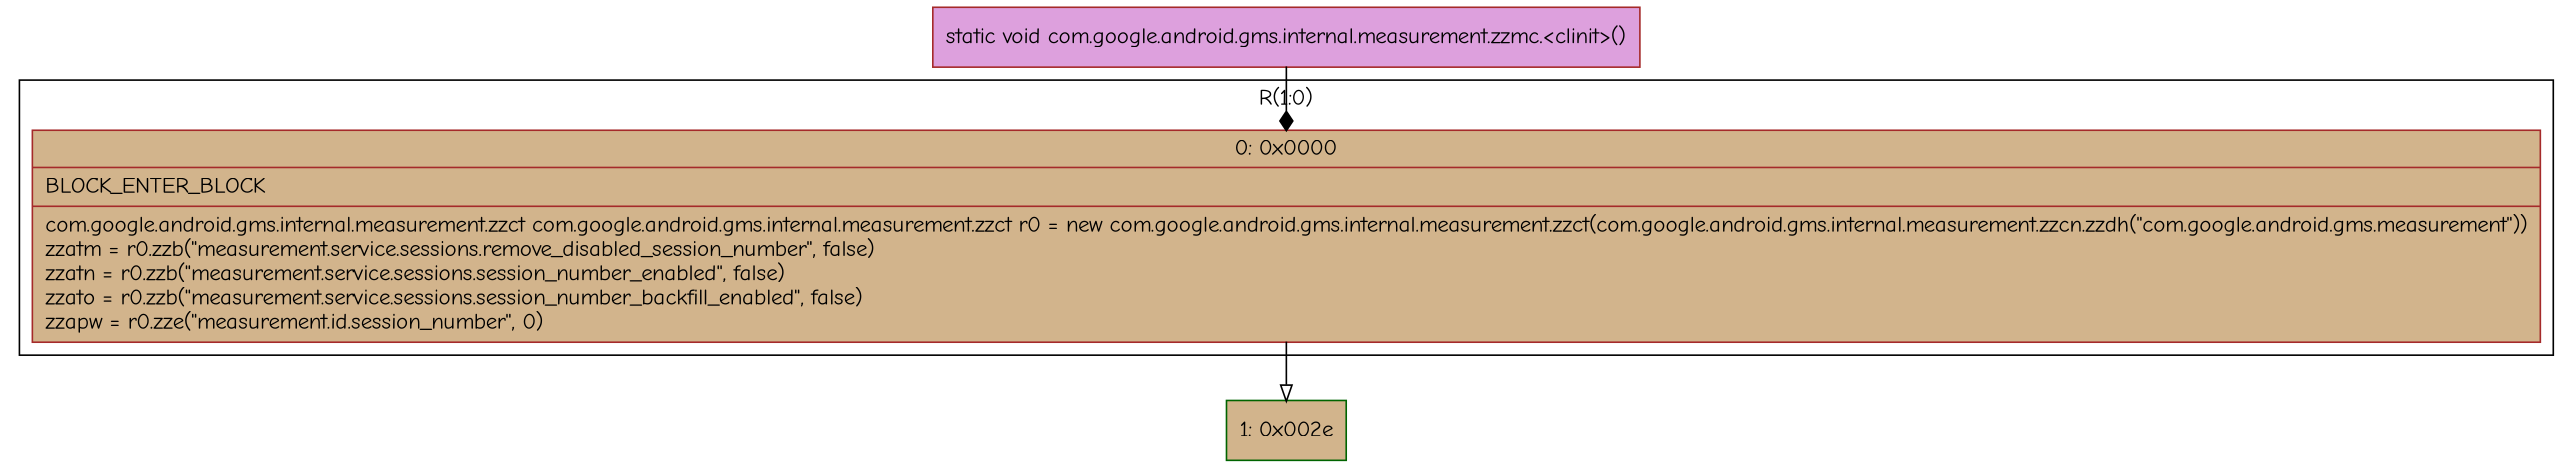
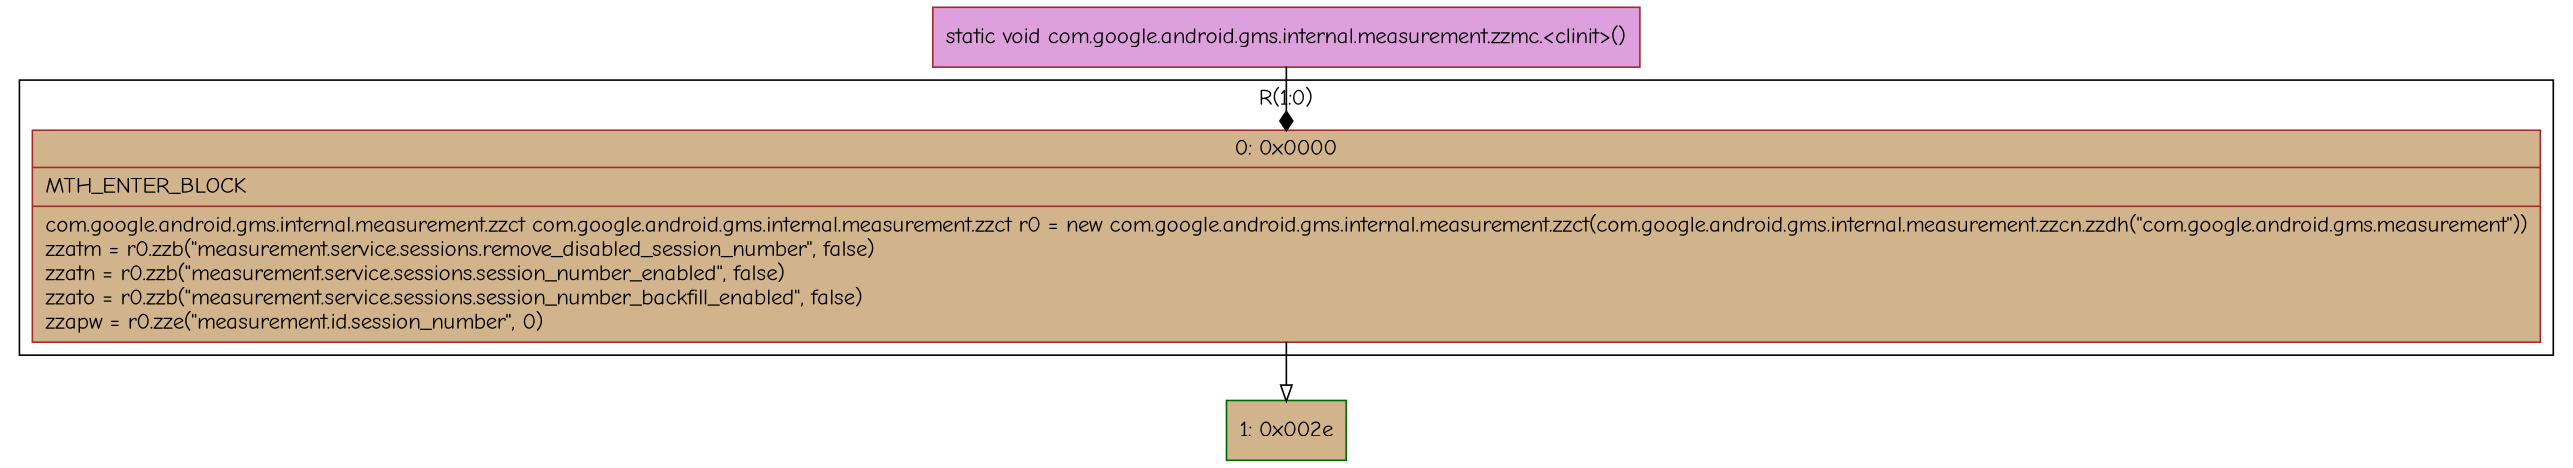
(155, 186) -> (146, 186)
